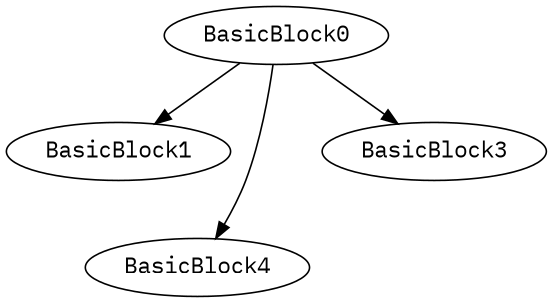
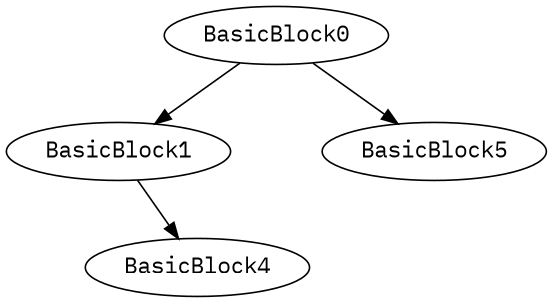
(256, 147) -> (153, 203)
(434, 151) -> (434, 151)
